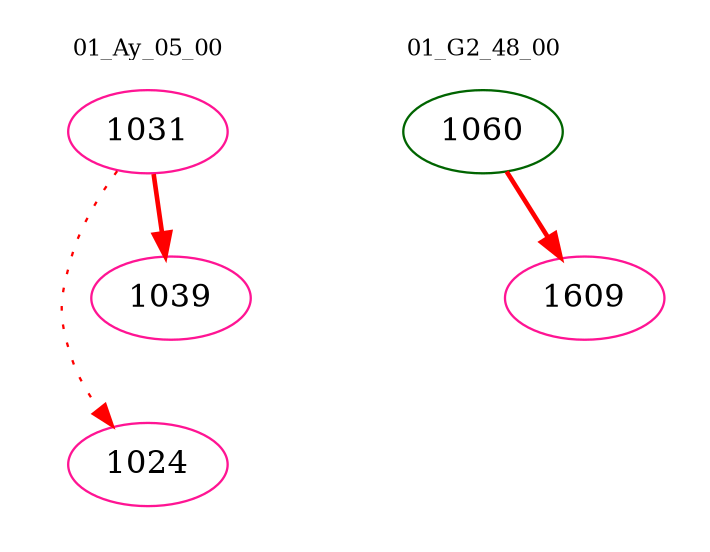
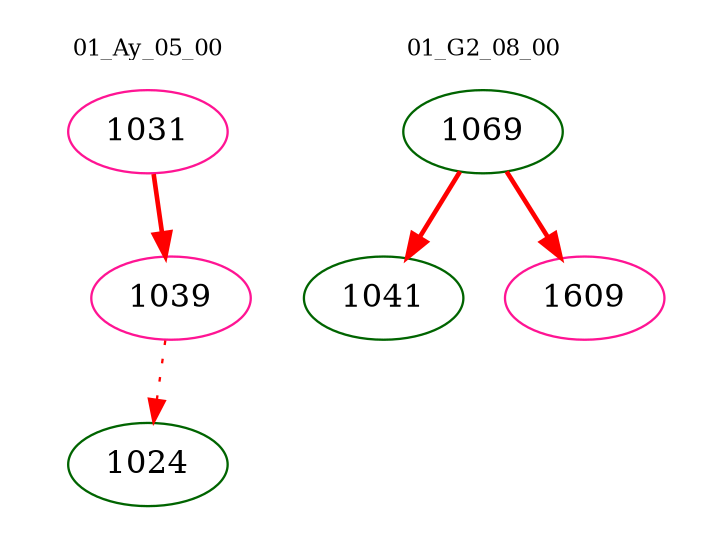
(484, 50) -> (484, 50)
(483, 132) -> (483, 132)
(64, 287) -> (161, 370)
none -> (384, 298)
(148, 465) -> (148, 465)
